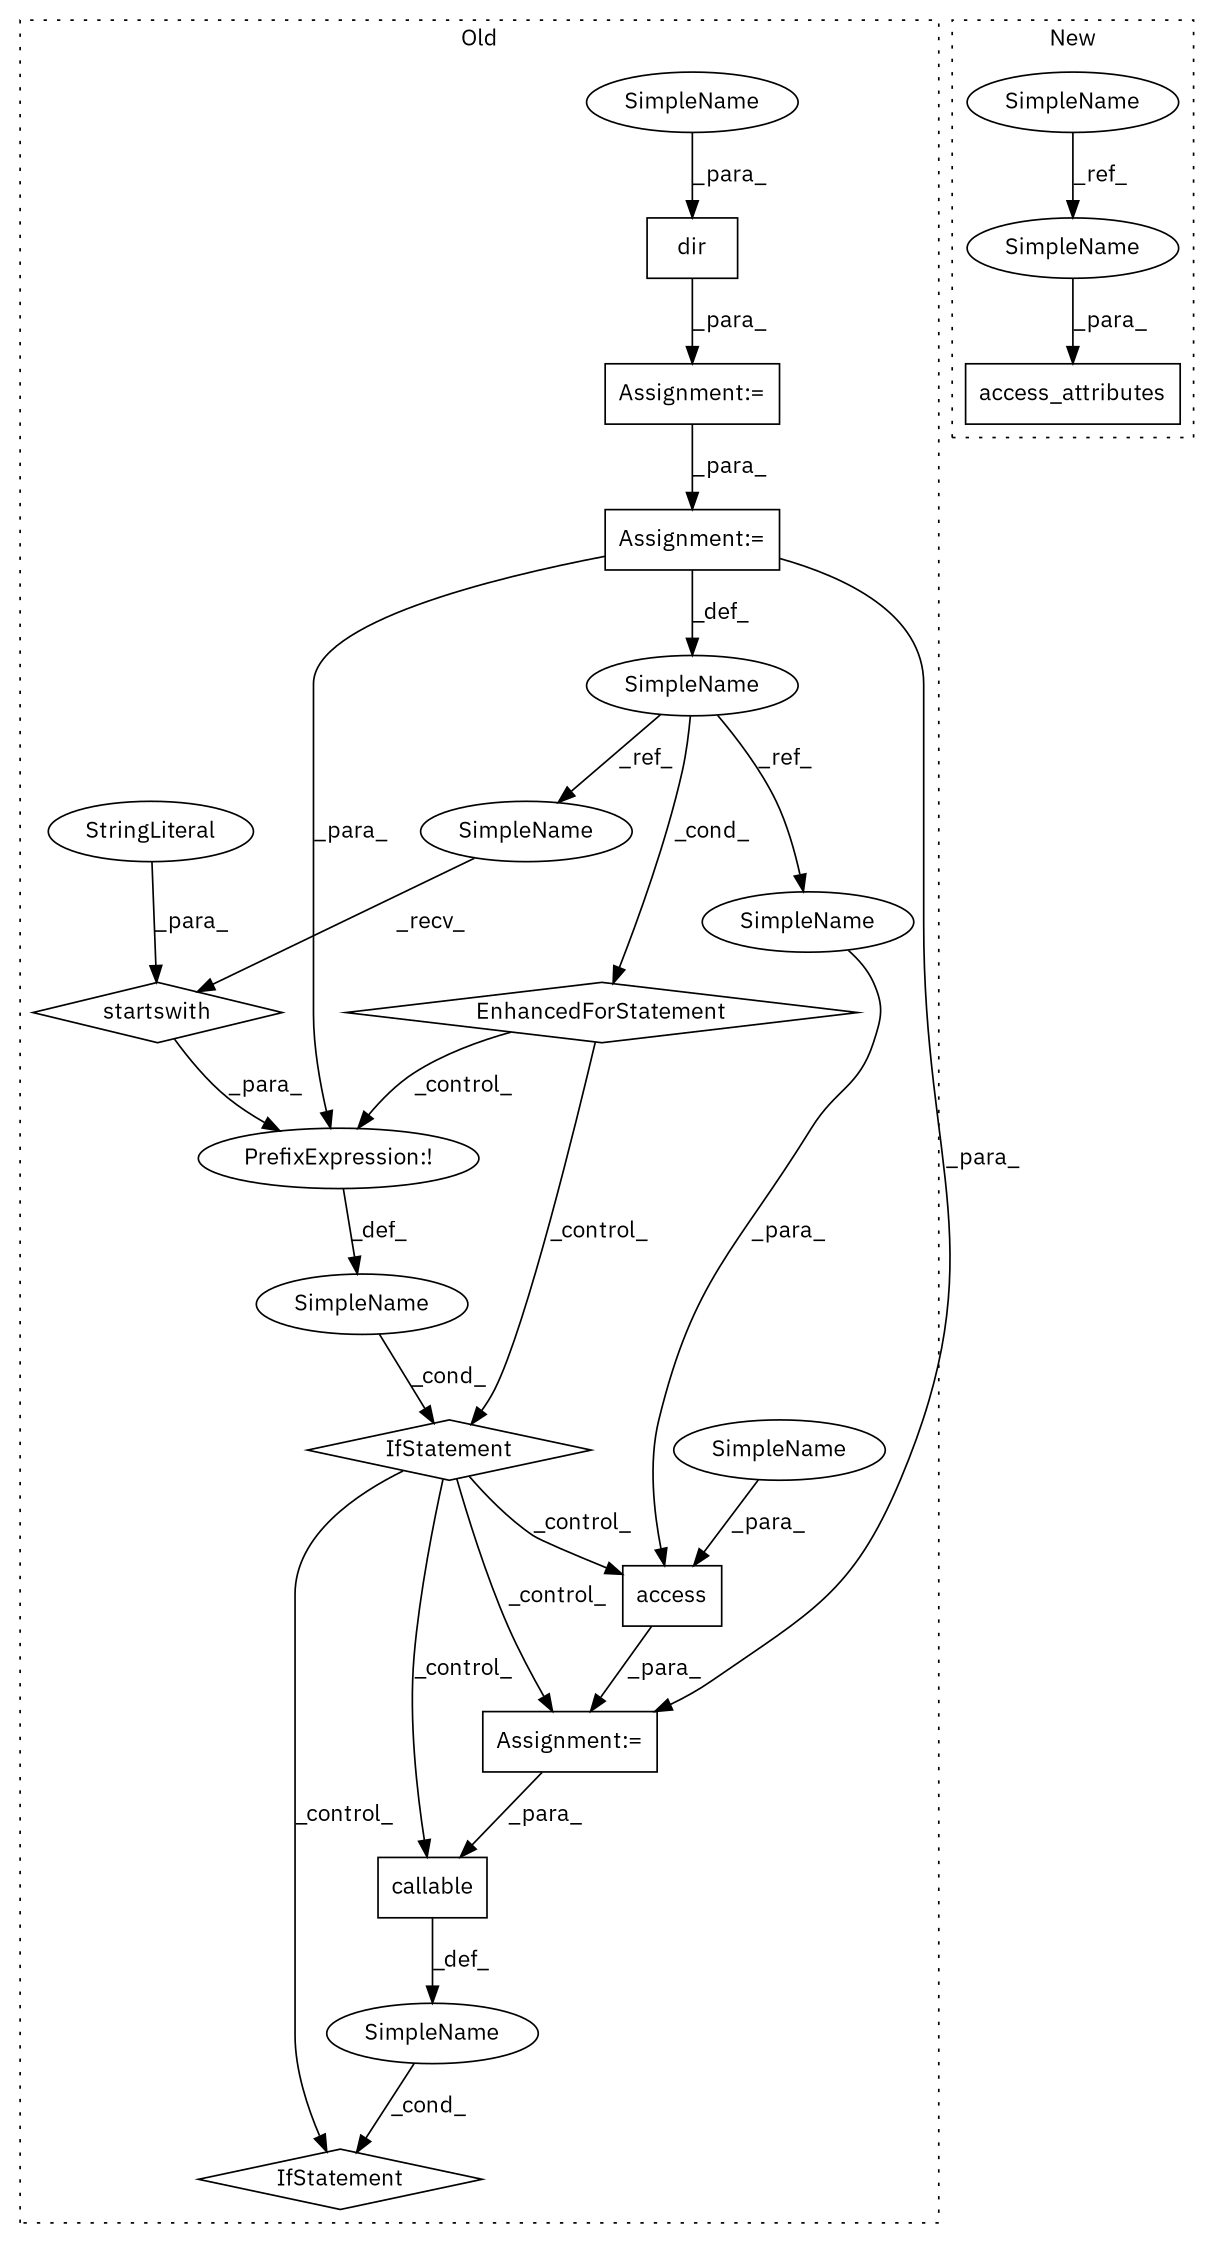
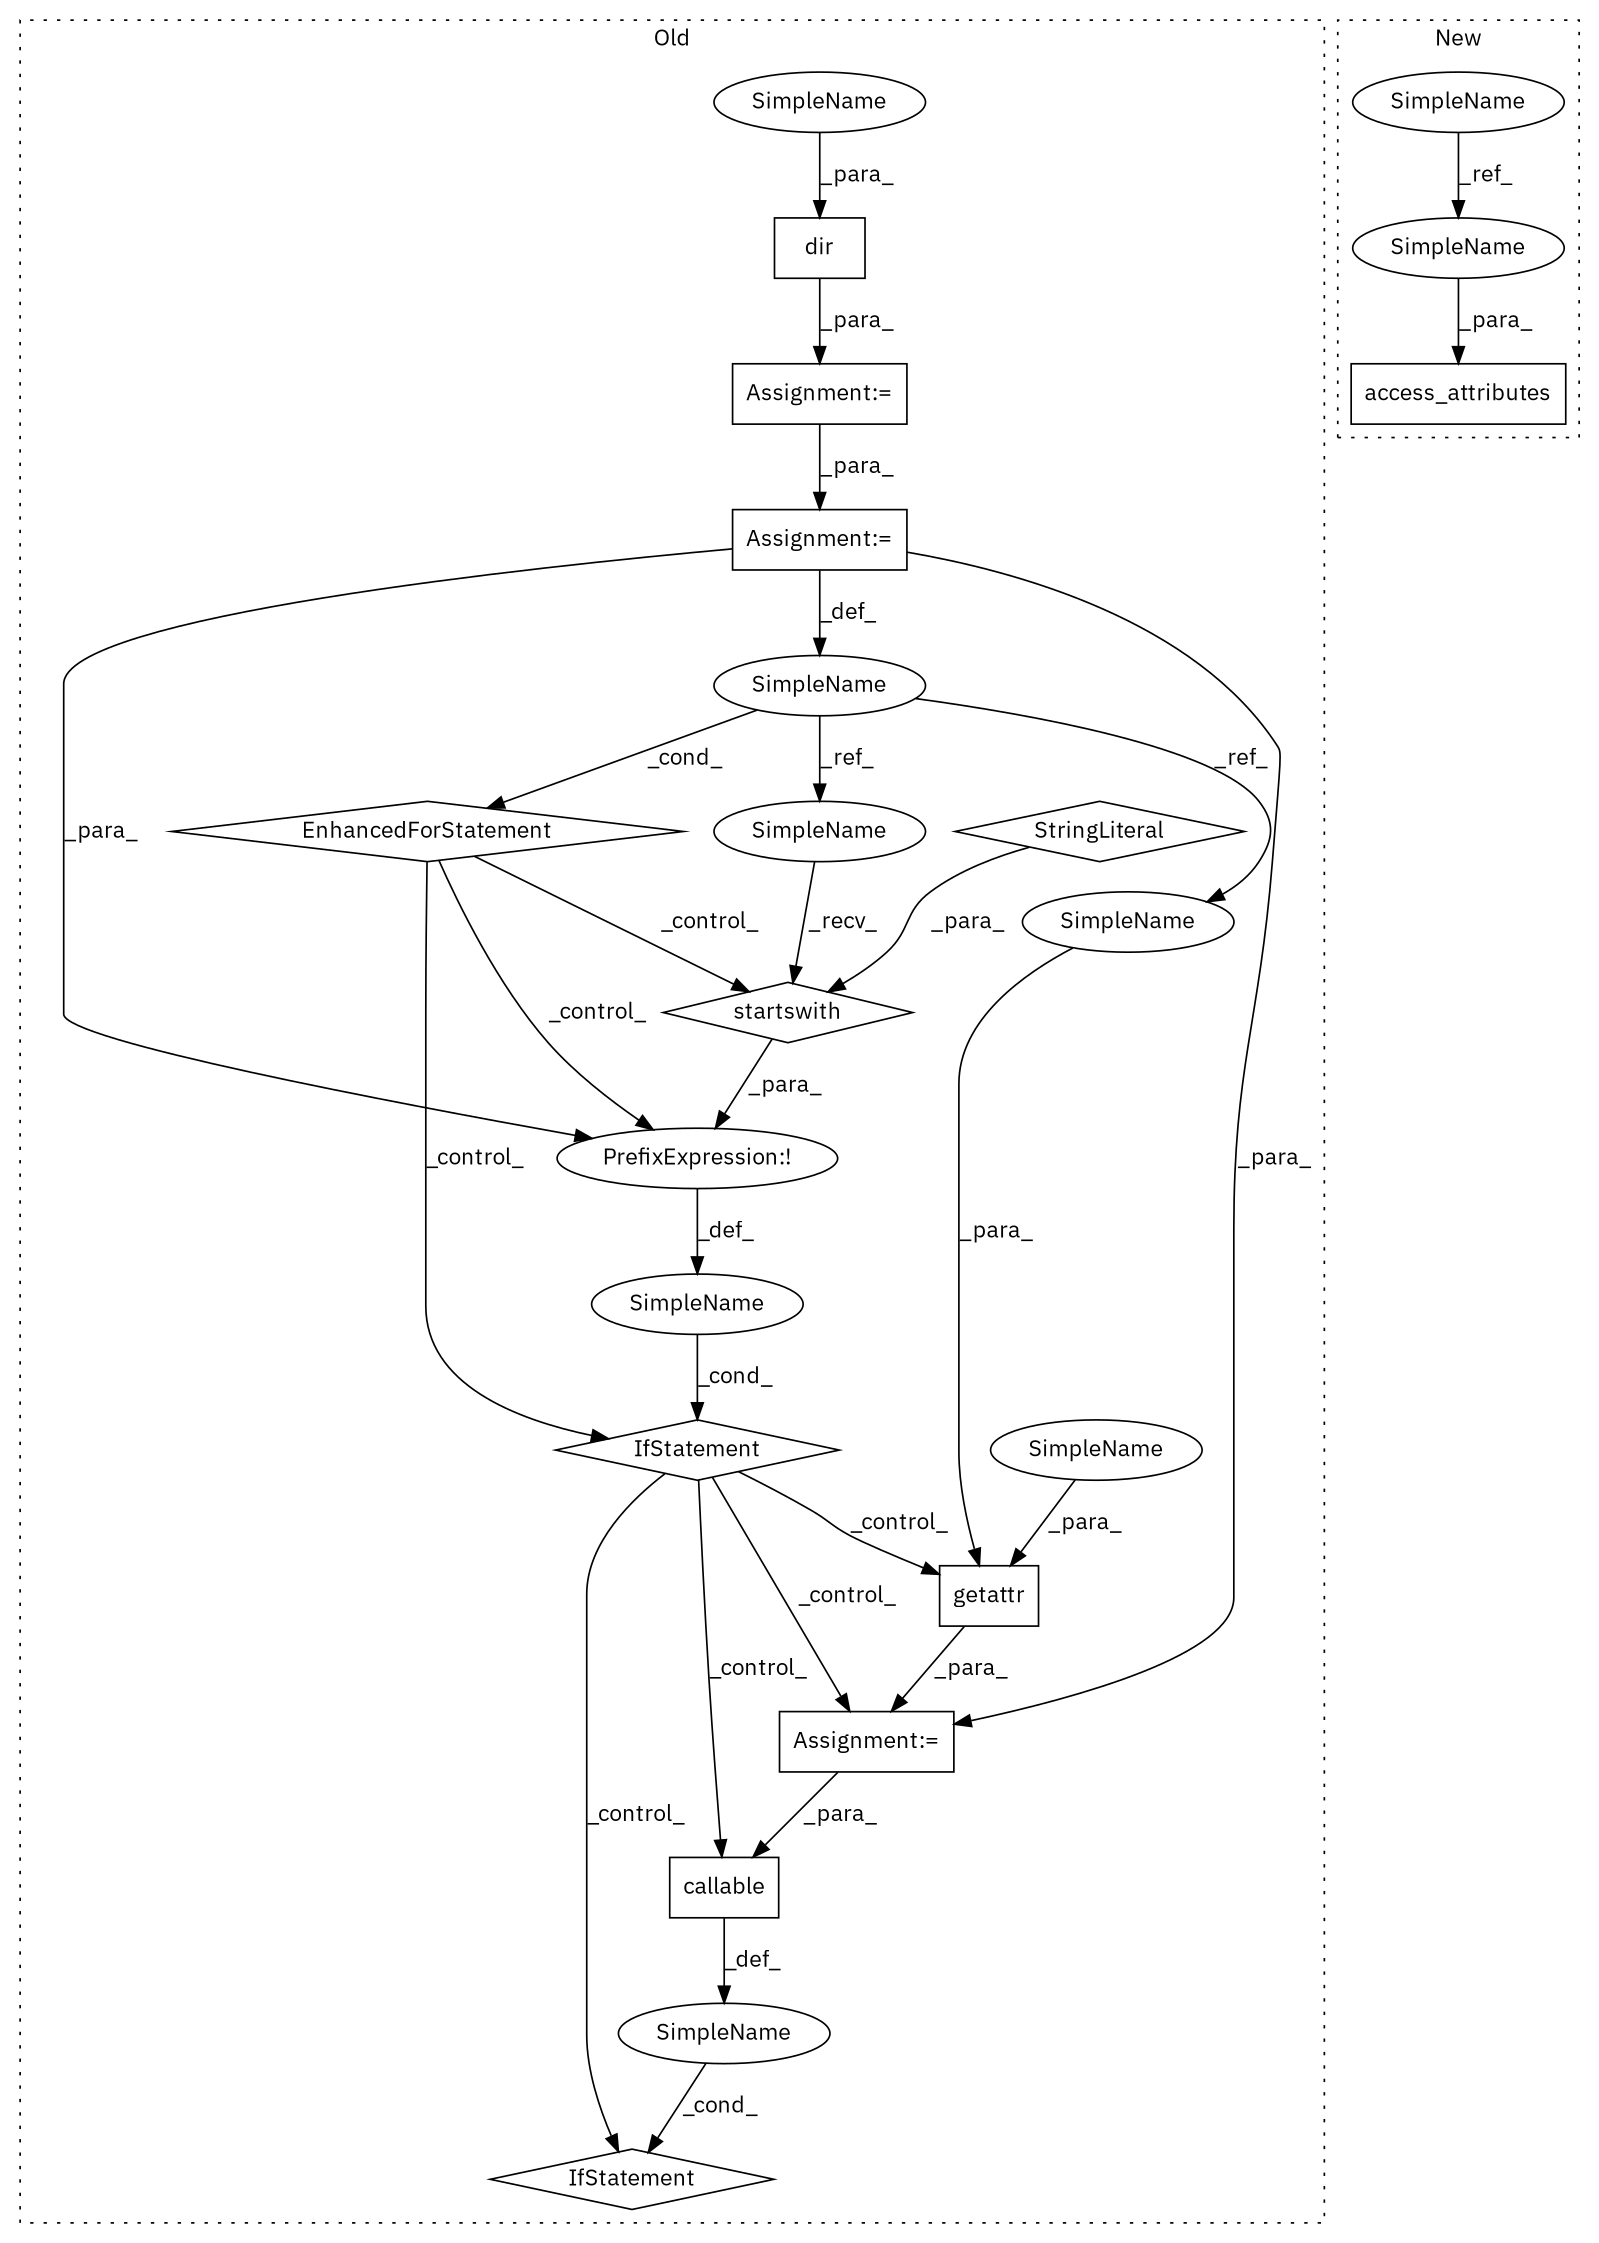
(151, 831) -> (1100, 831)
none -> (604, 920)
(672, 1596) -> (989, 1596)
